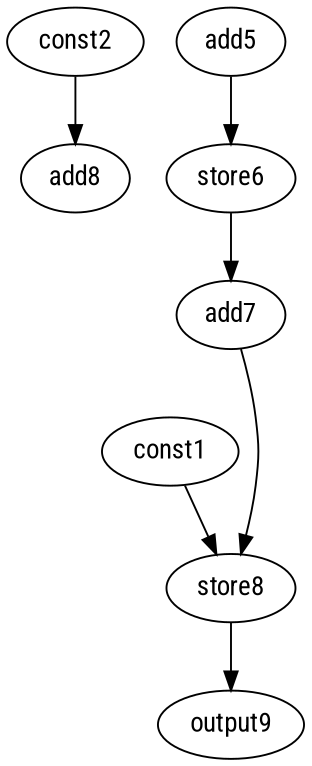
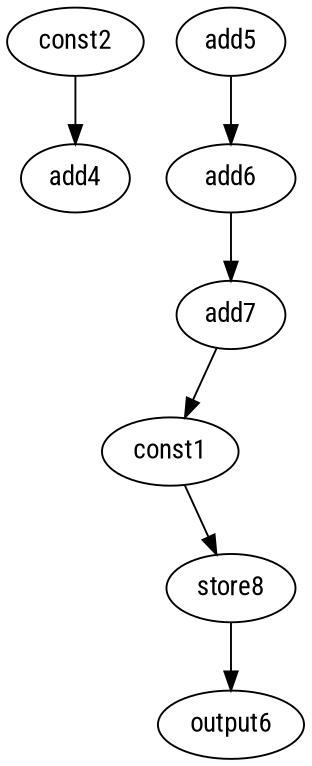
(75, 178) -> (75, 178)
(231, 178) -> (231, 178)
(258, 442) -> (205, 374)
(231, 725) -> (231, 725)
